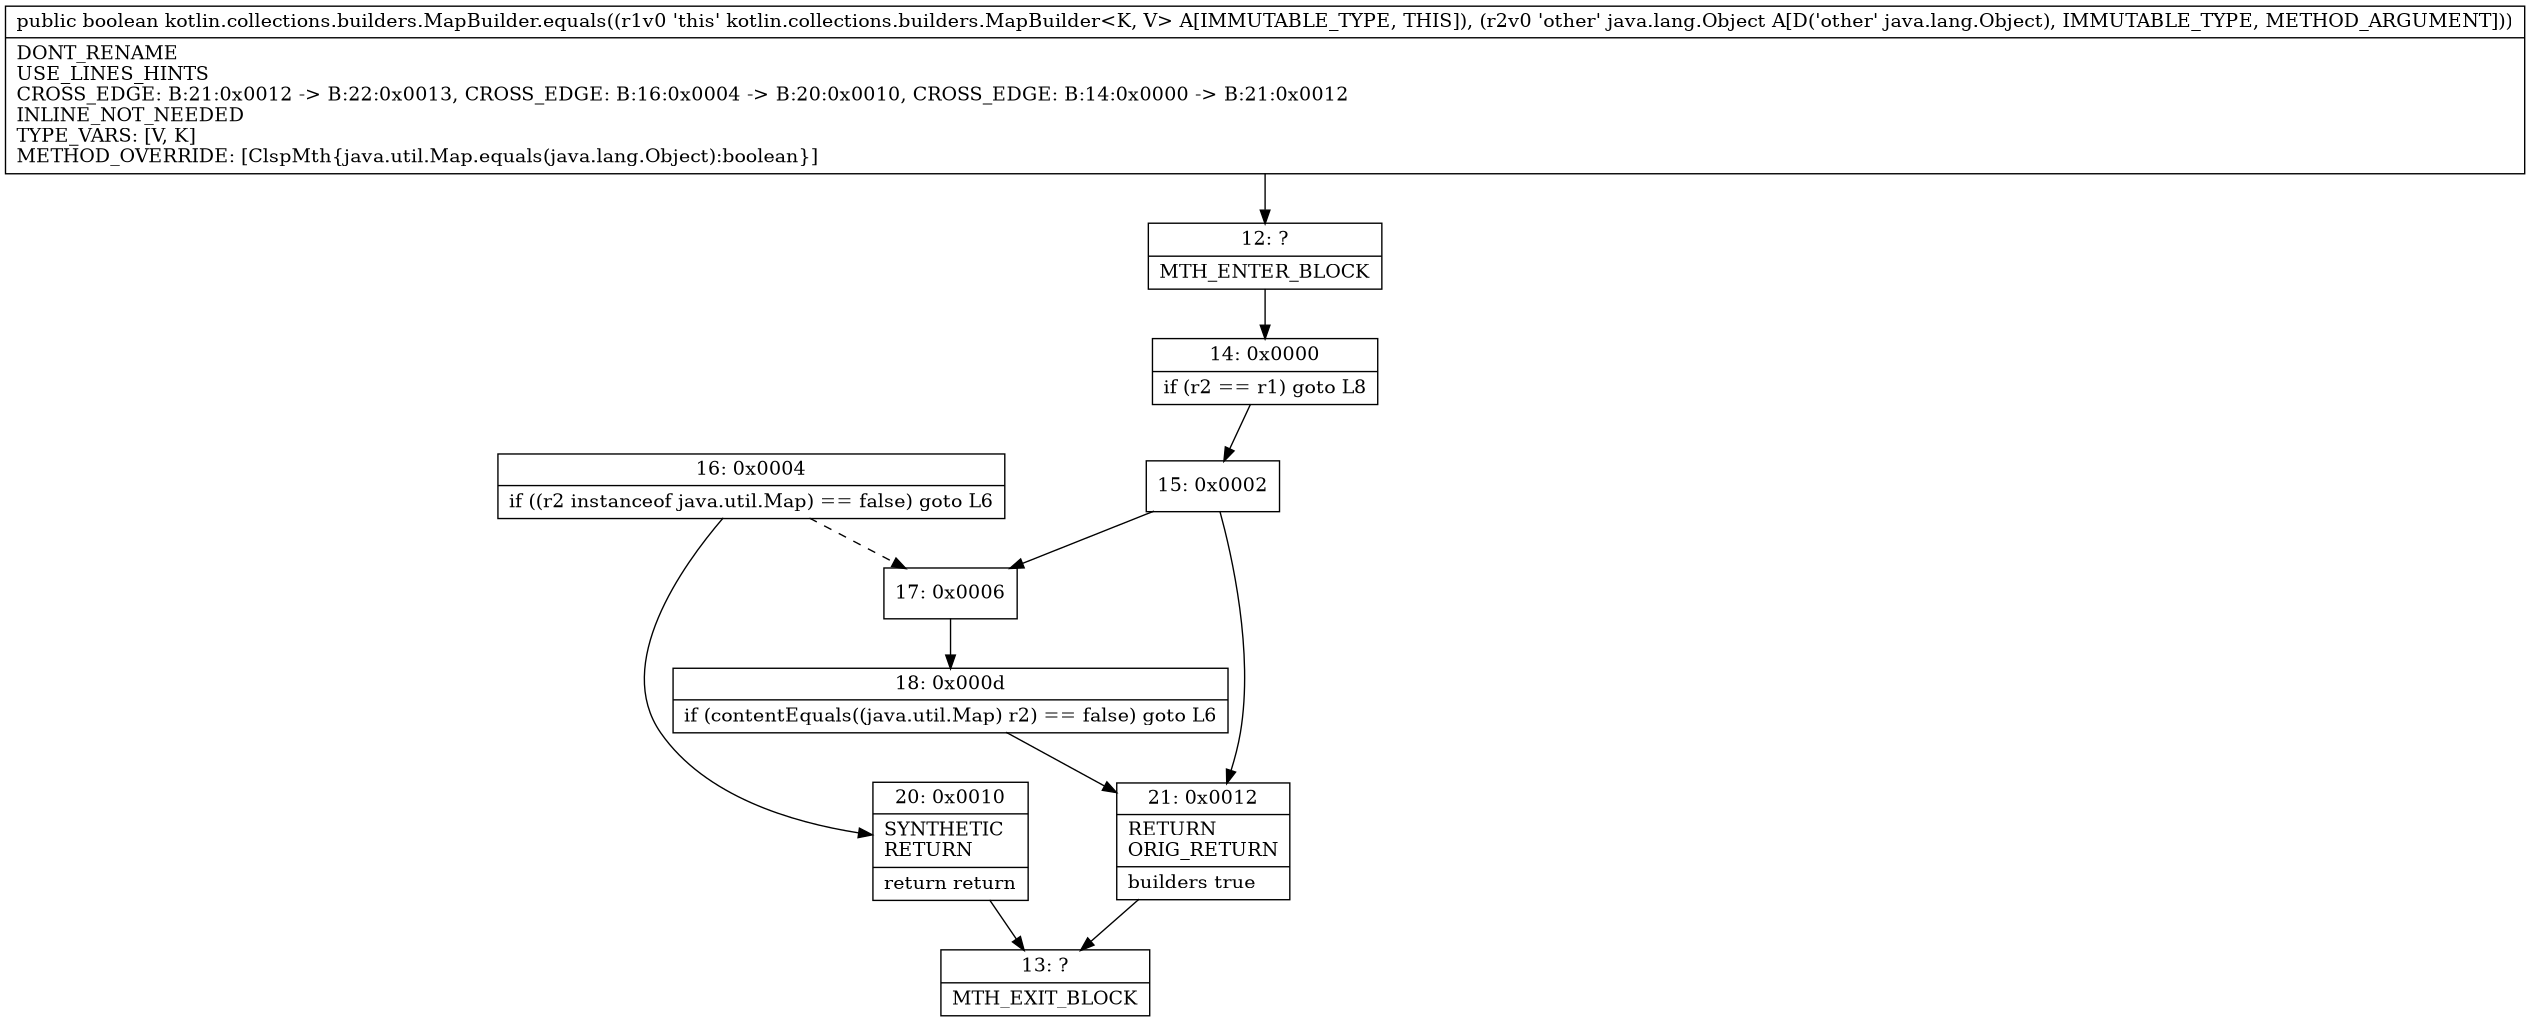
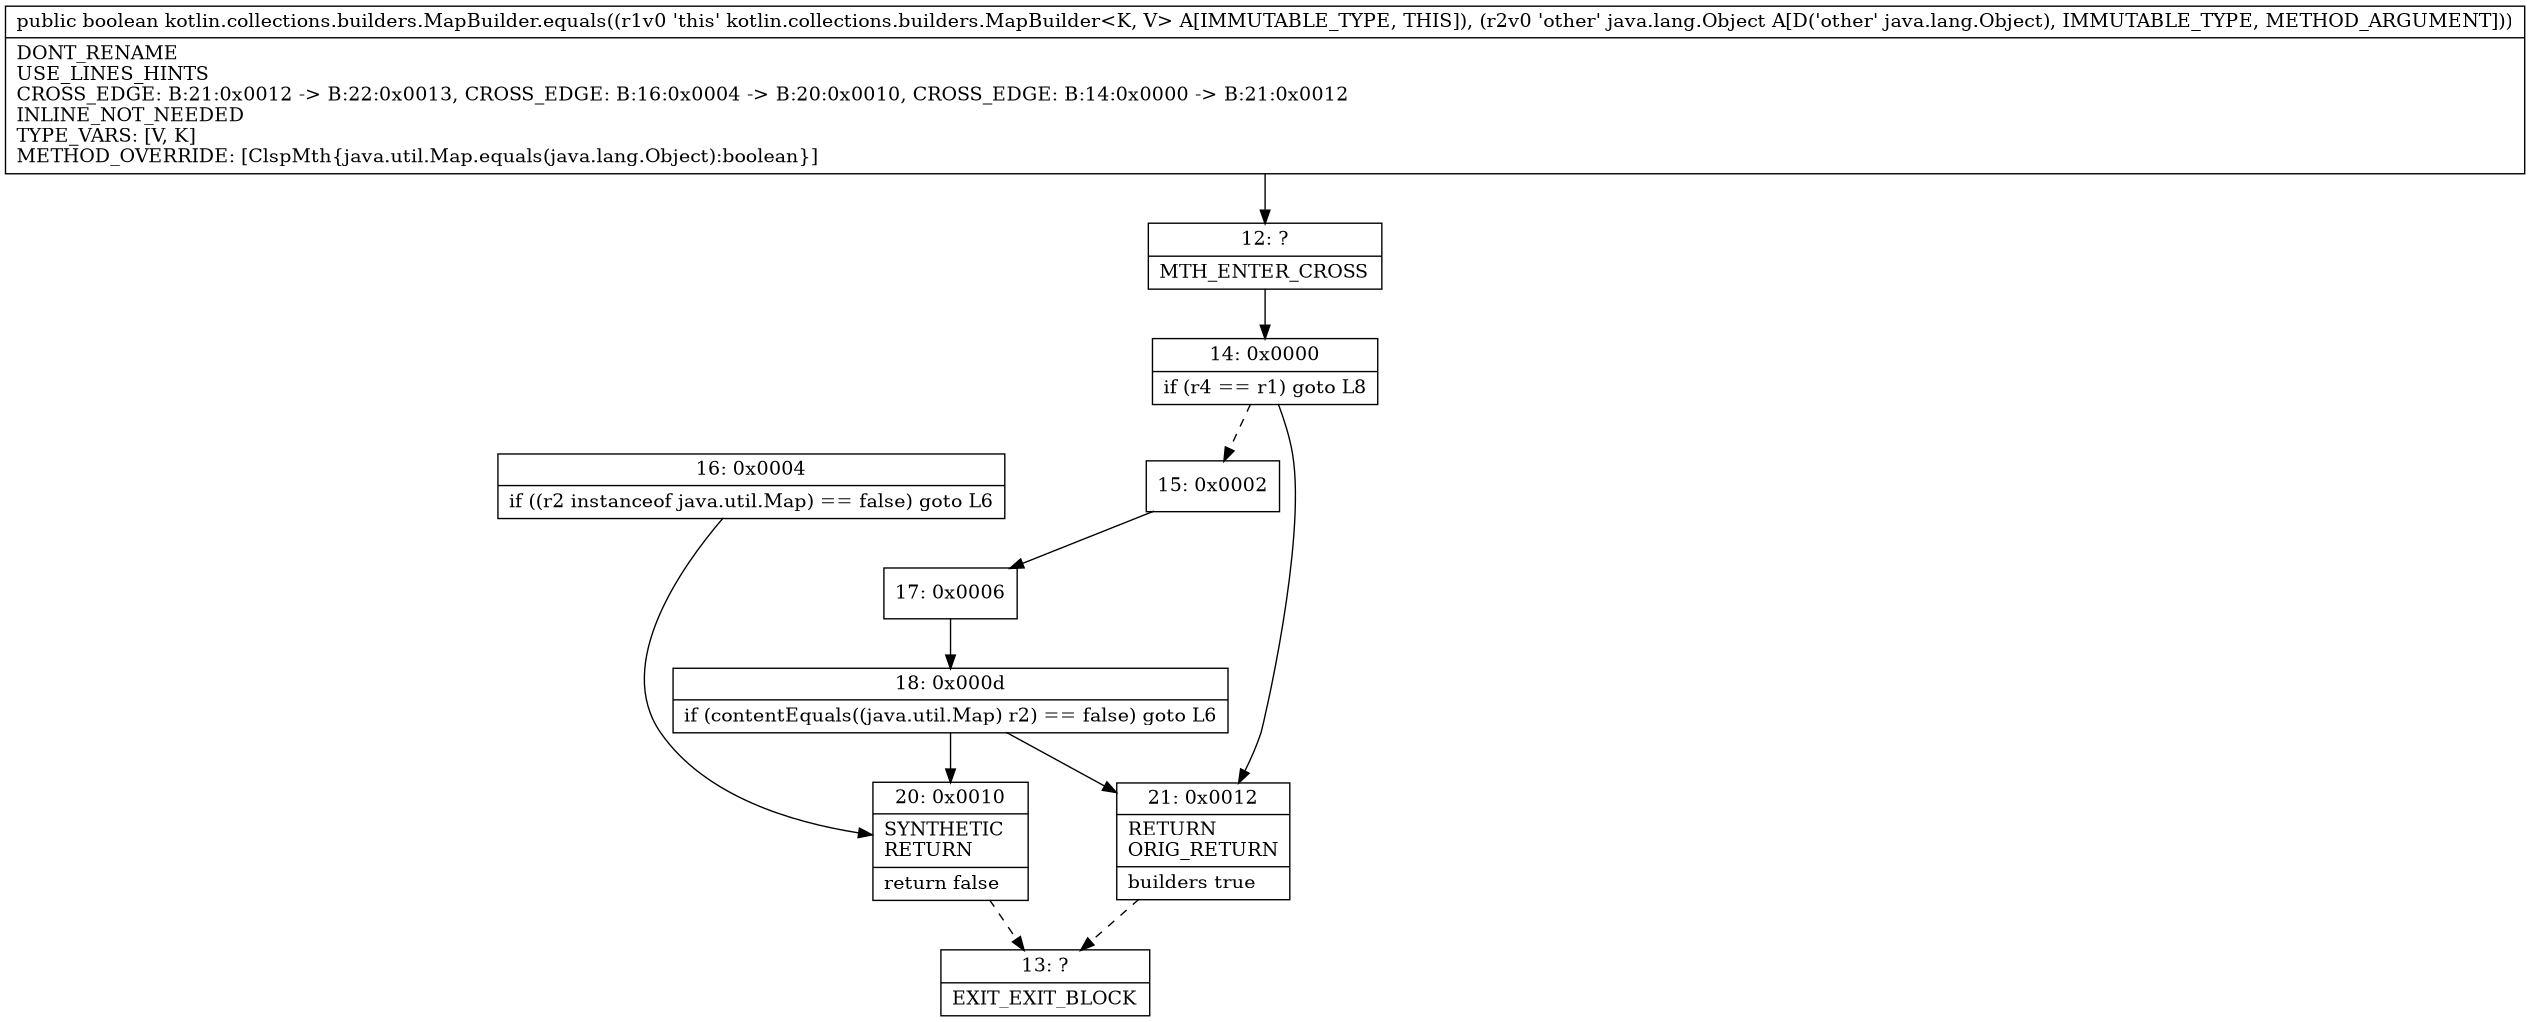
(1265, 272) -> (1264, 272)
(1265, 387) -> (1265, 387)
(1240, 426) -> (1240, 426)
(851, 540) -> none
(1243, 640) -> (1288, 589)
none -> (951, 751)
(951, 883) -> (942, 883)
(1003, 920) -> (1003, 920)
(1115, 920) -> (1115, 920)
(1045, 999) -> (1045, 999)
